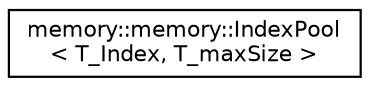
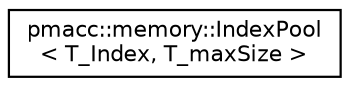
(185, 43) -> (175, 43)
